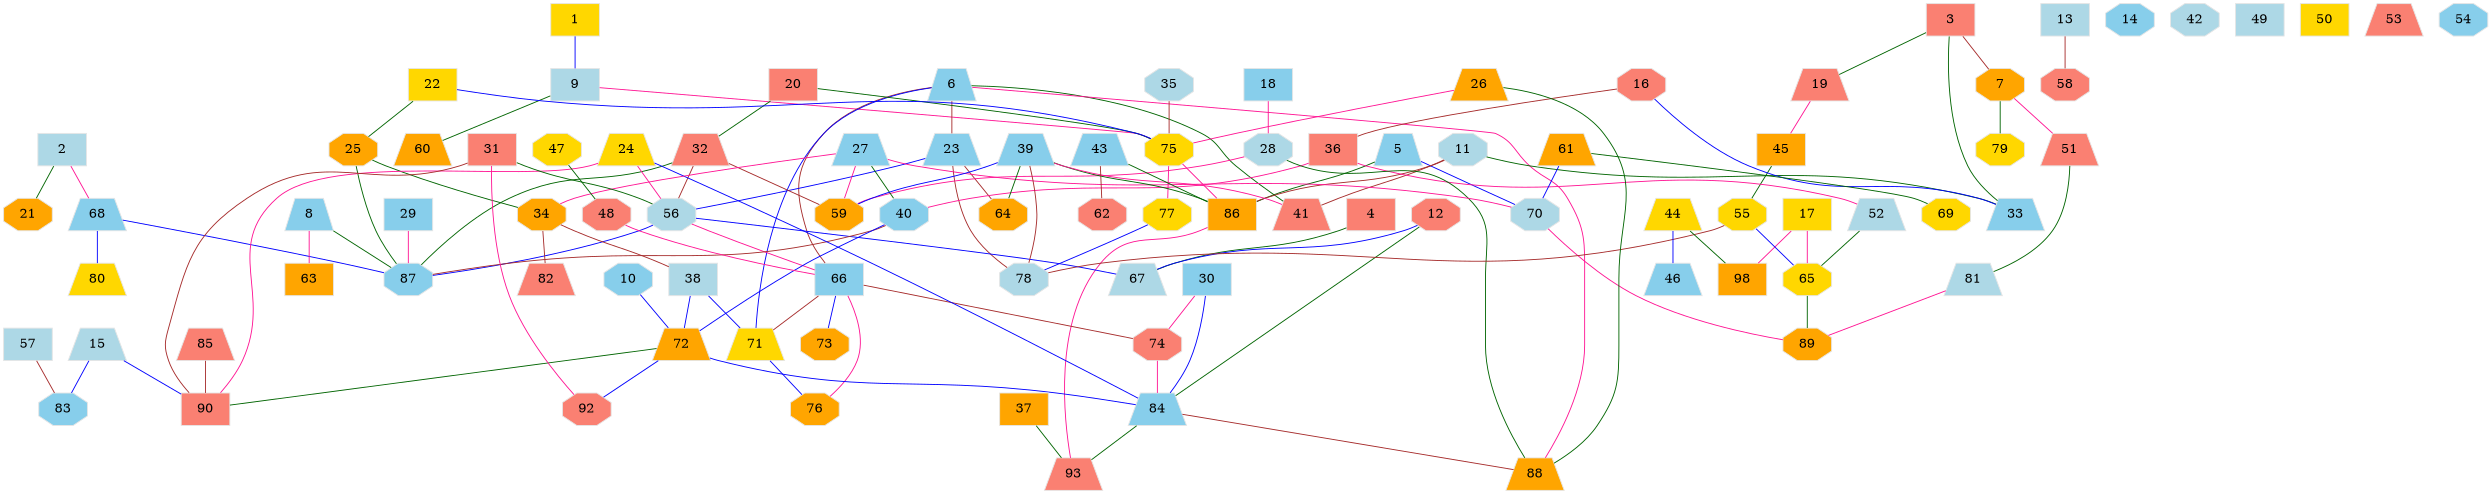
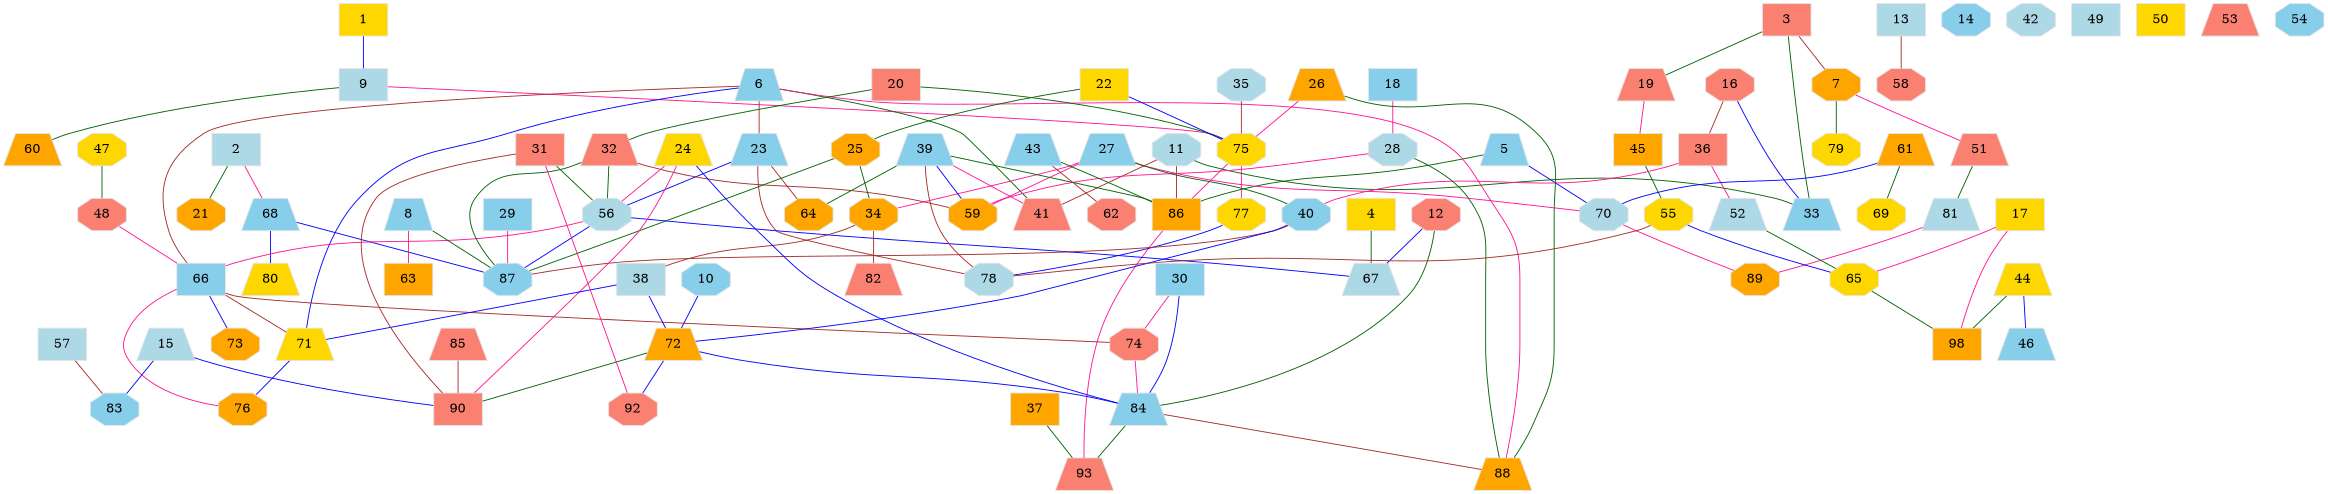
(686, 183) -> (608, 182)
(1371, 215) -> (1371, 215)
(1807, 312) -> (1902, 310)
